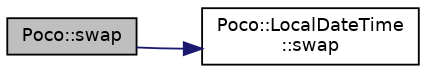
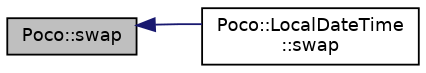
(160, 48) -> (179, 24)
